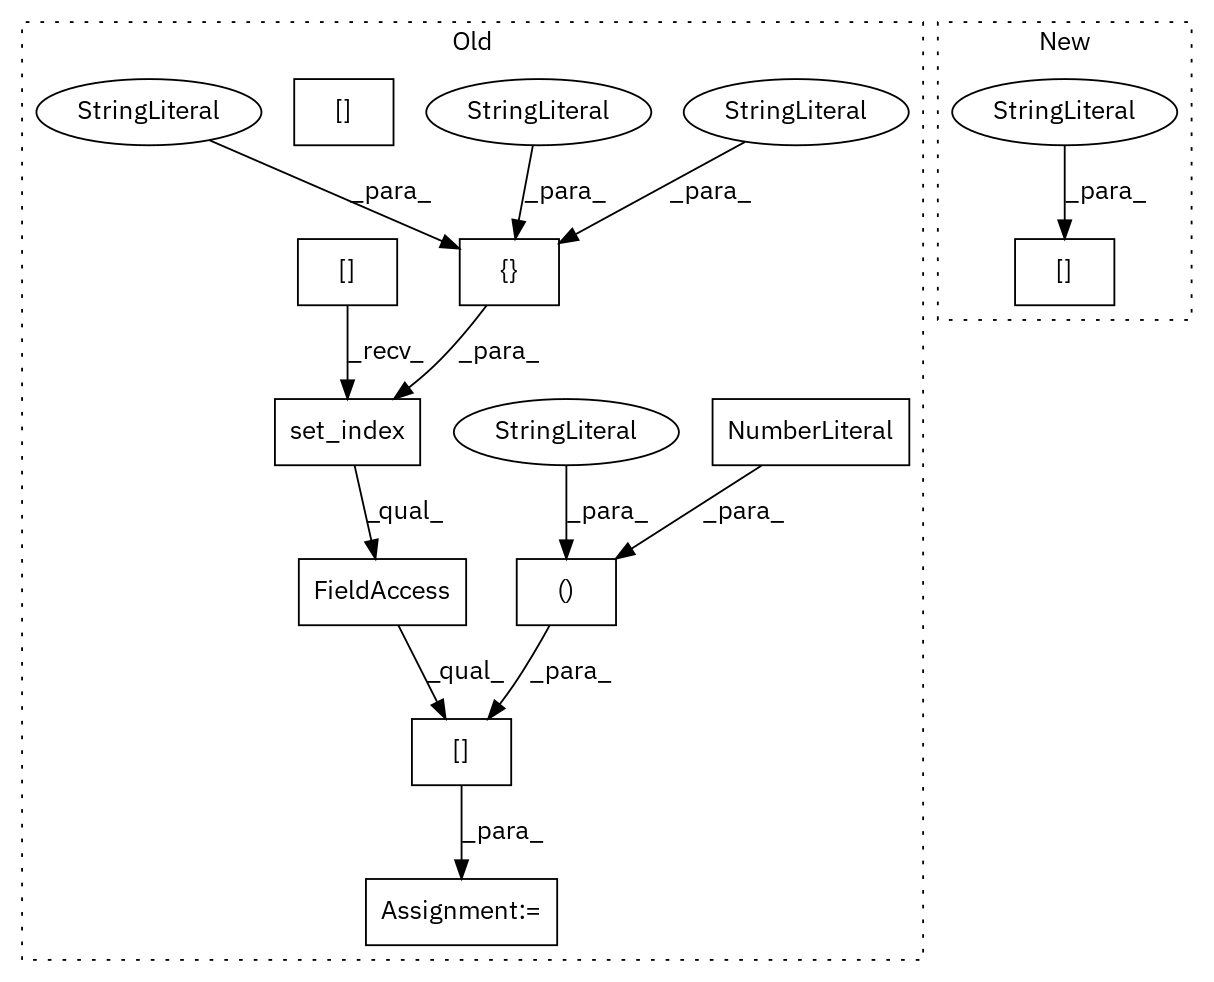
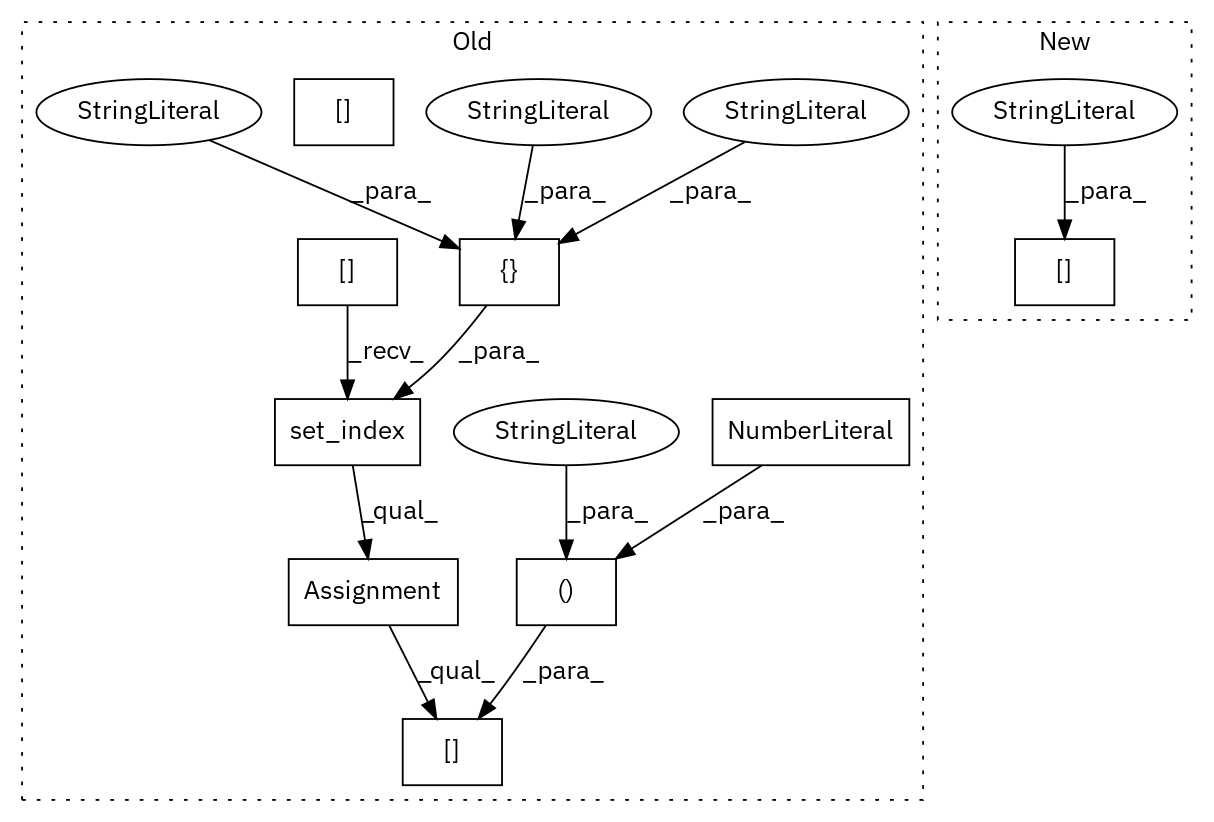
(382, 592) -> (373, 592)
(462, 912) -> none
